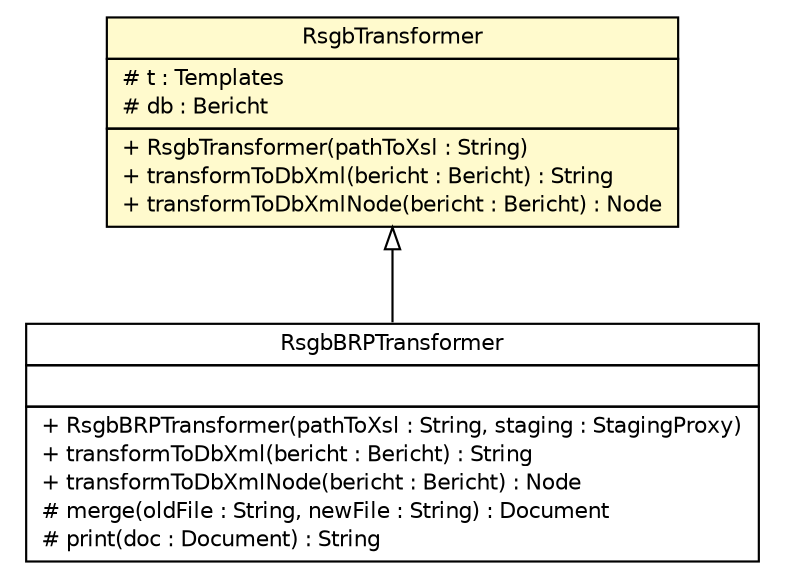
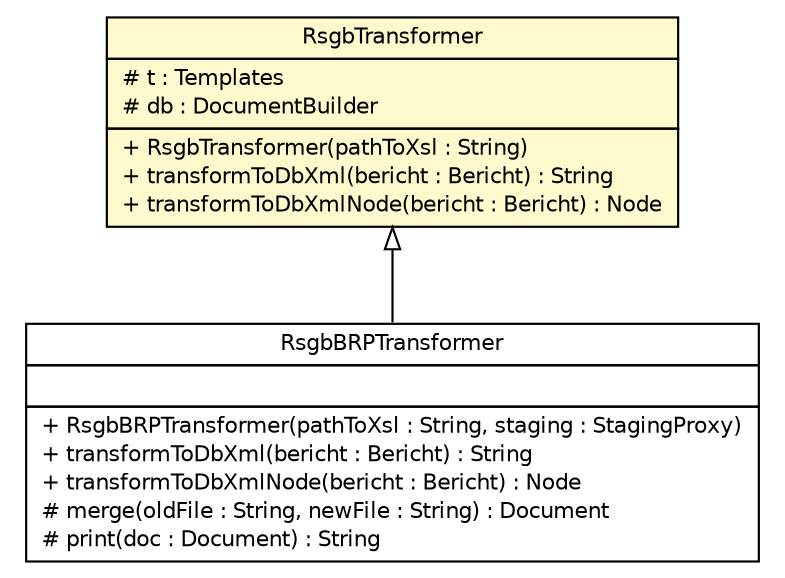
(195, 107) -> (251, 107)
